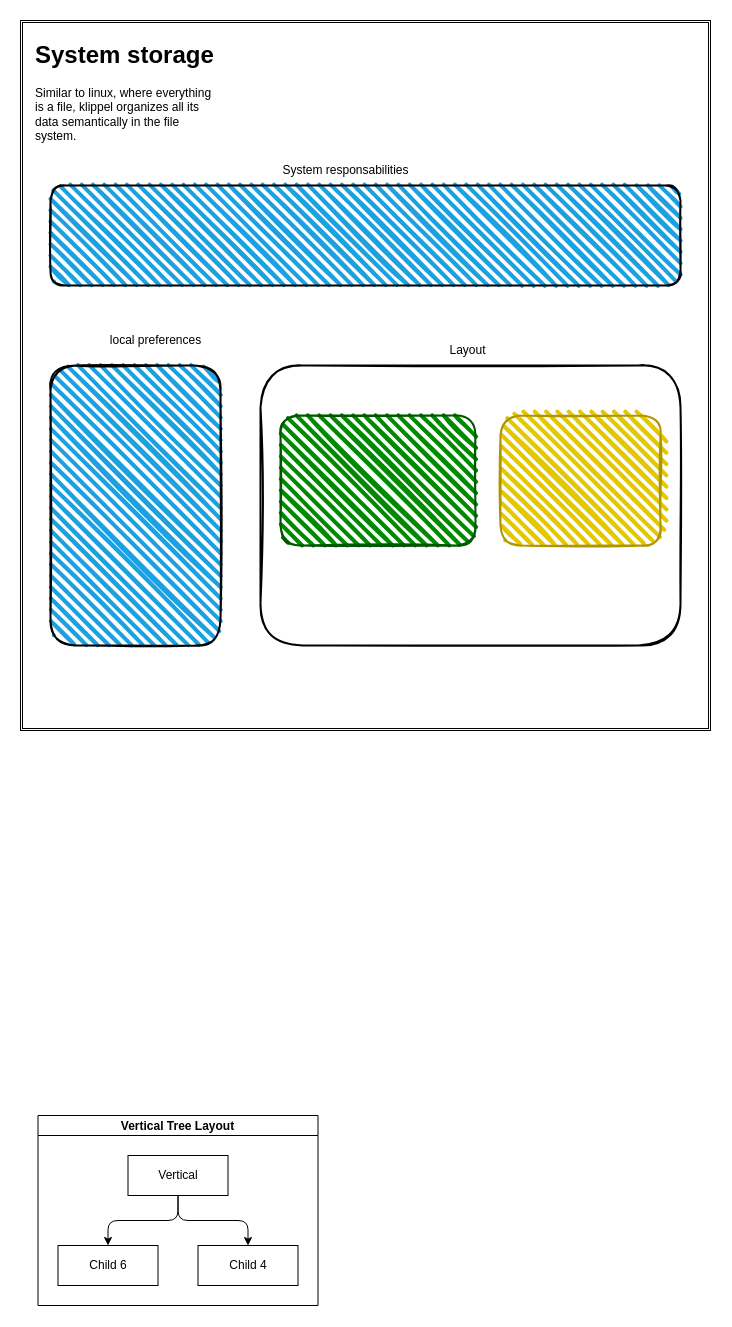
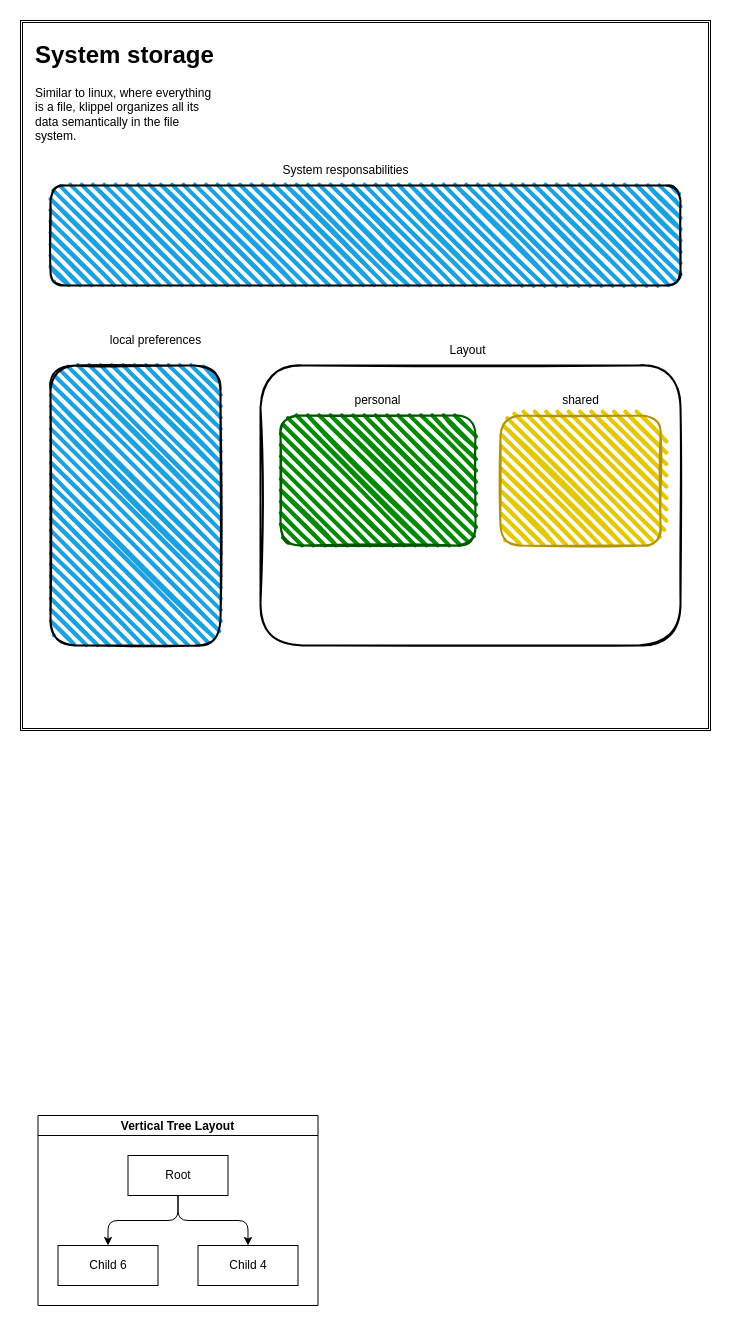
none -> (378, 401)
none -> (581, 401)
(179, 1176) -> (179, 1176)
